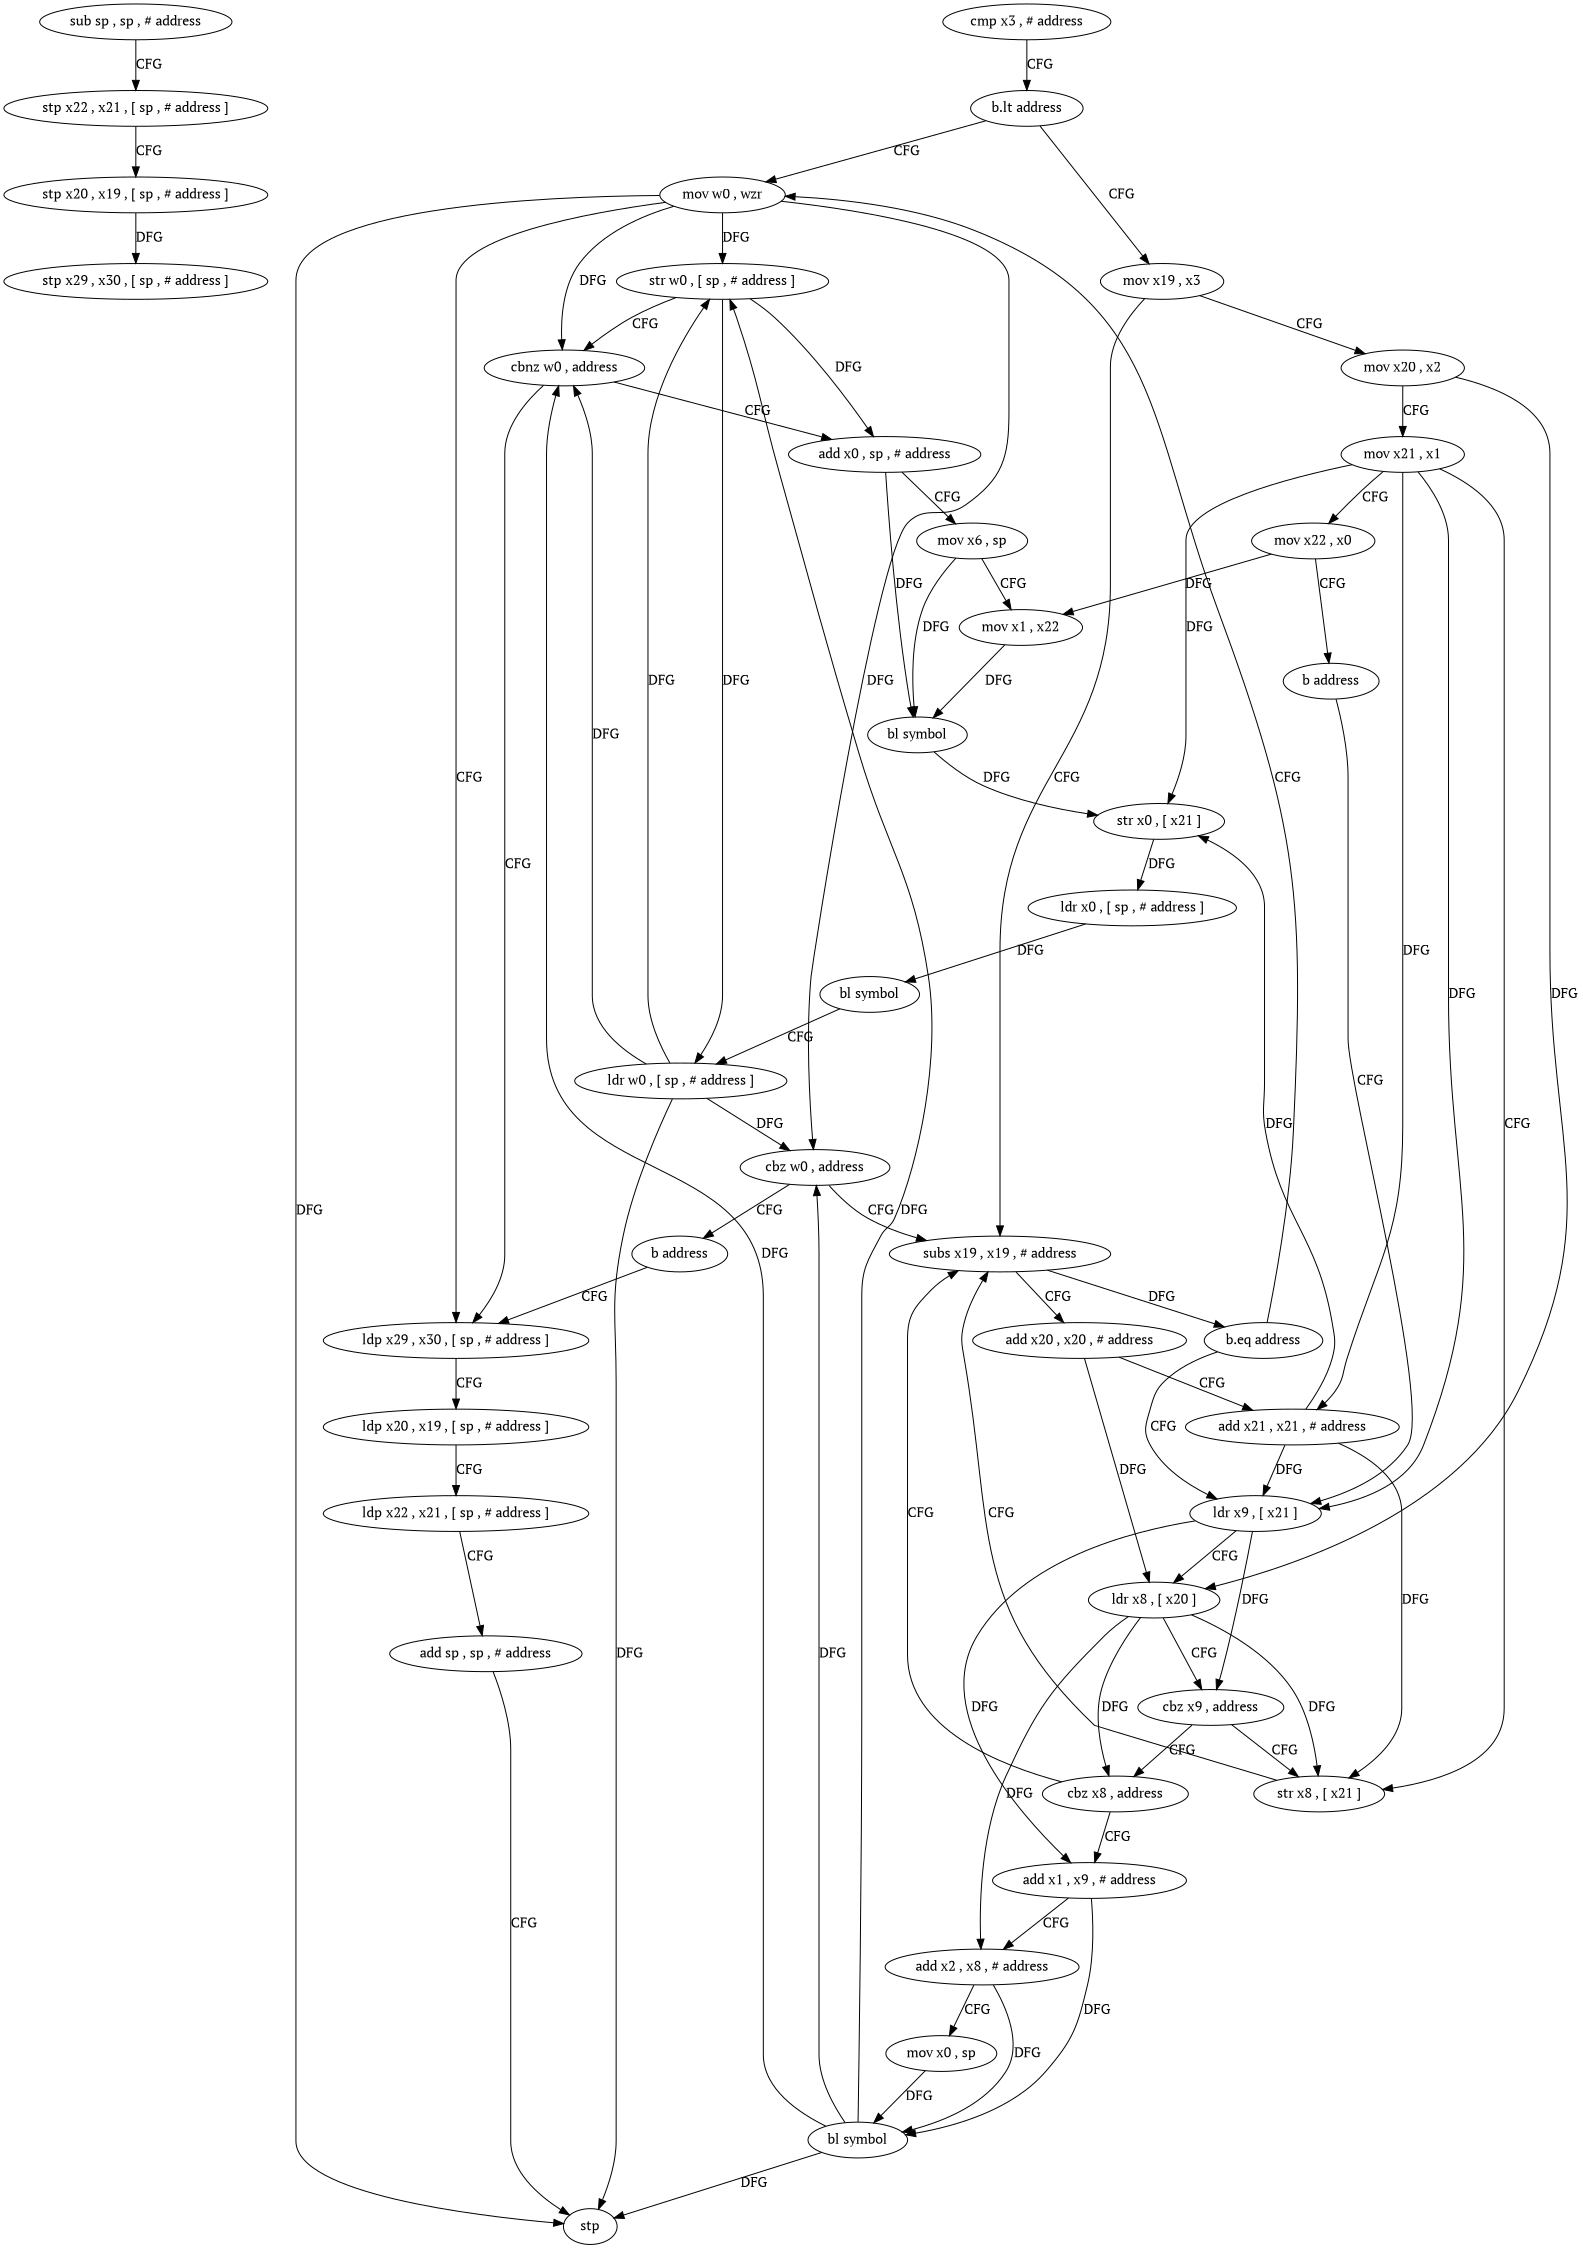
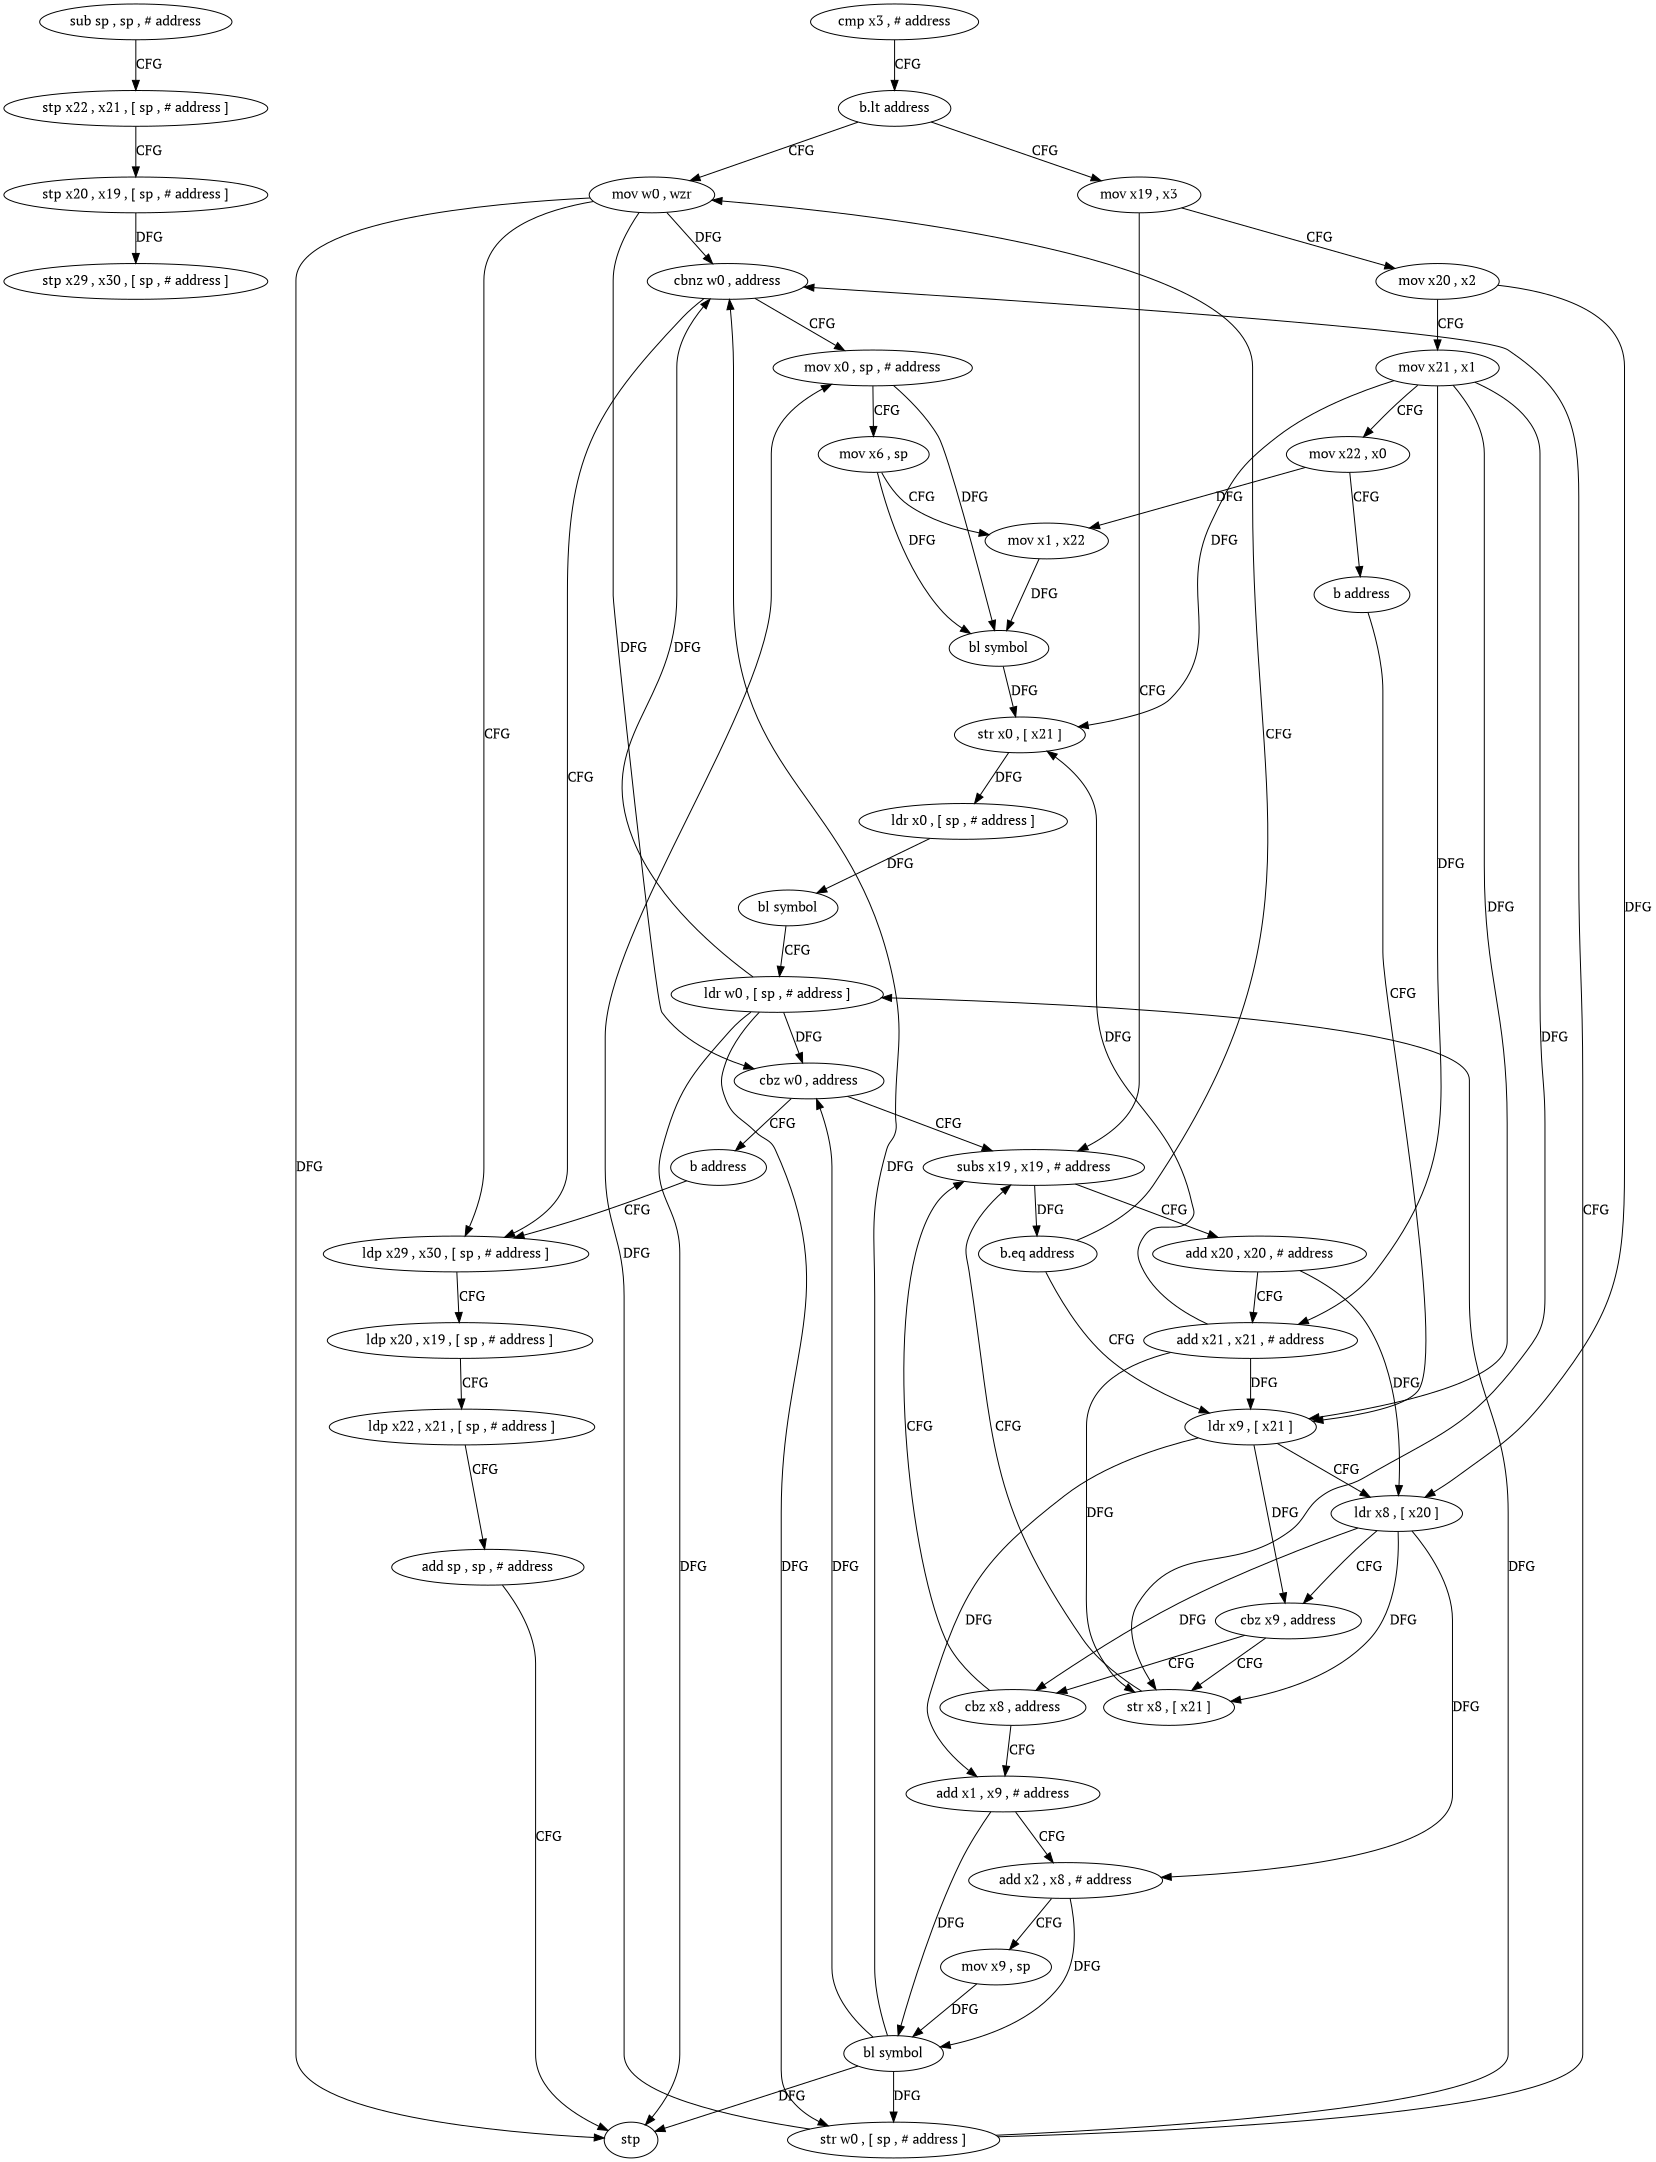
(723, 233) -> none
(885, 454) -> (873, 368)
(1518, 1124) -> (1555, 1038)
(941, 2054) -> (996, 1967)
